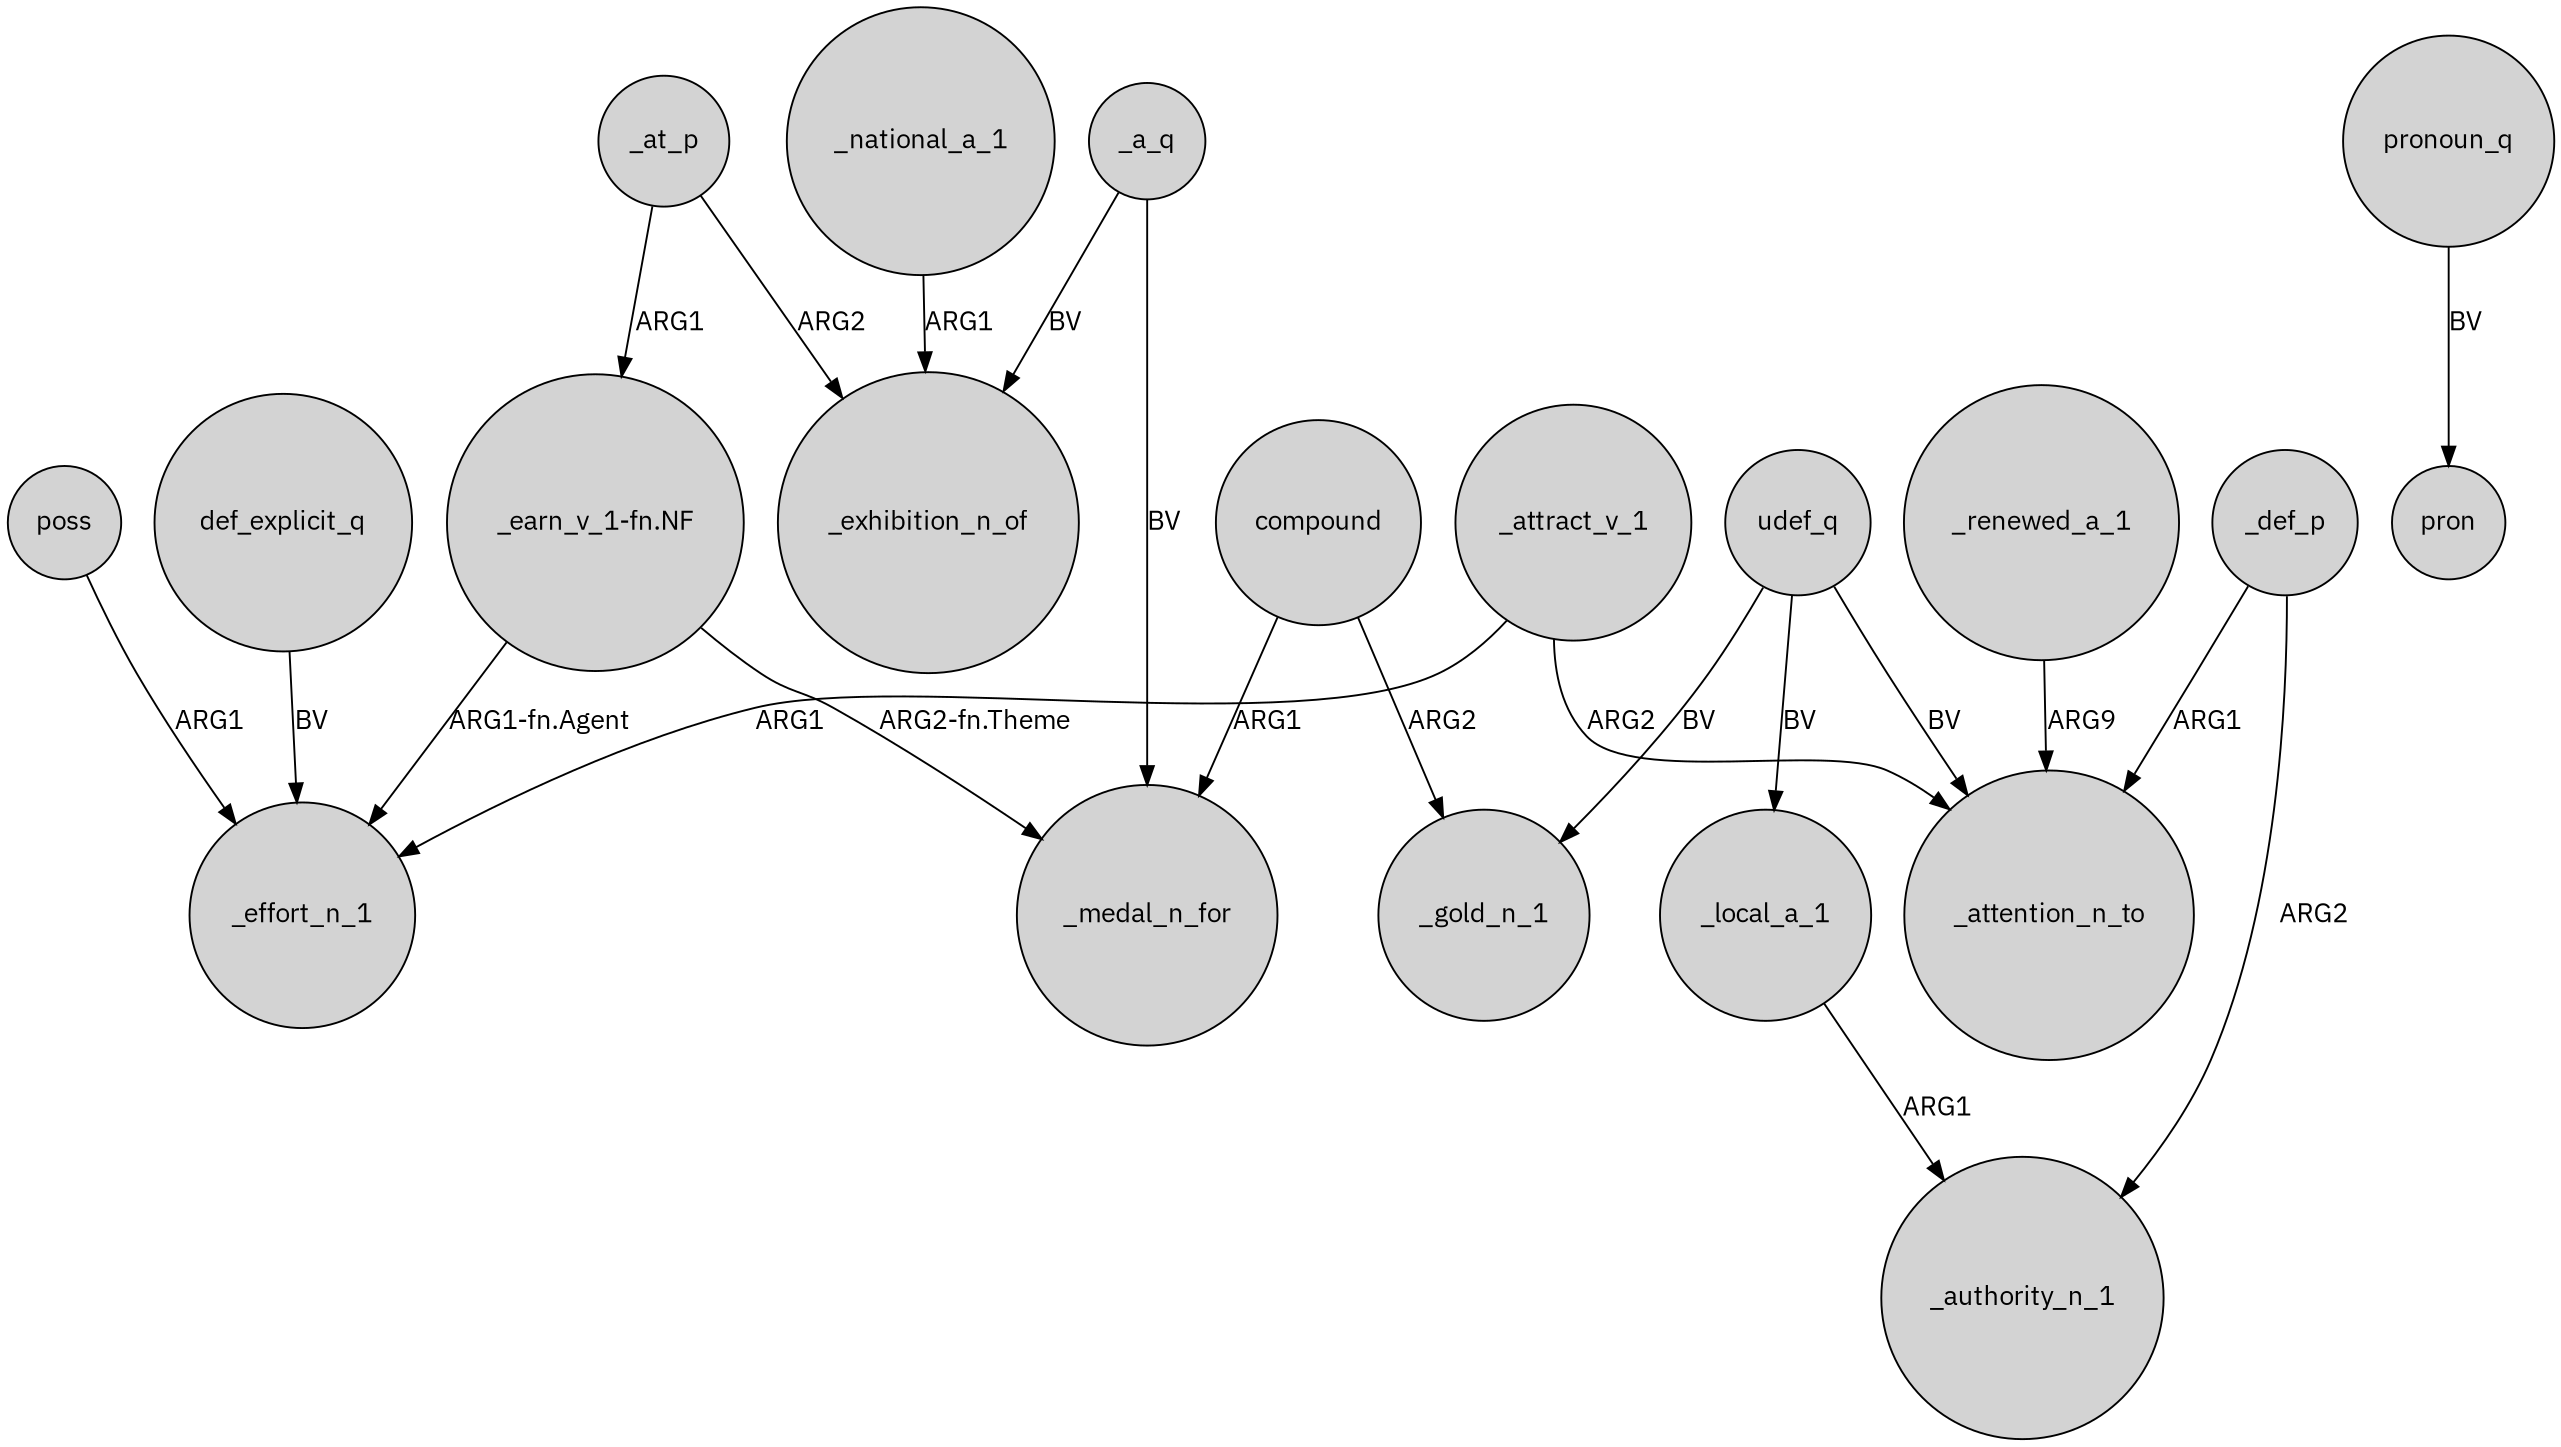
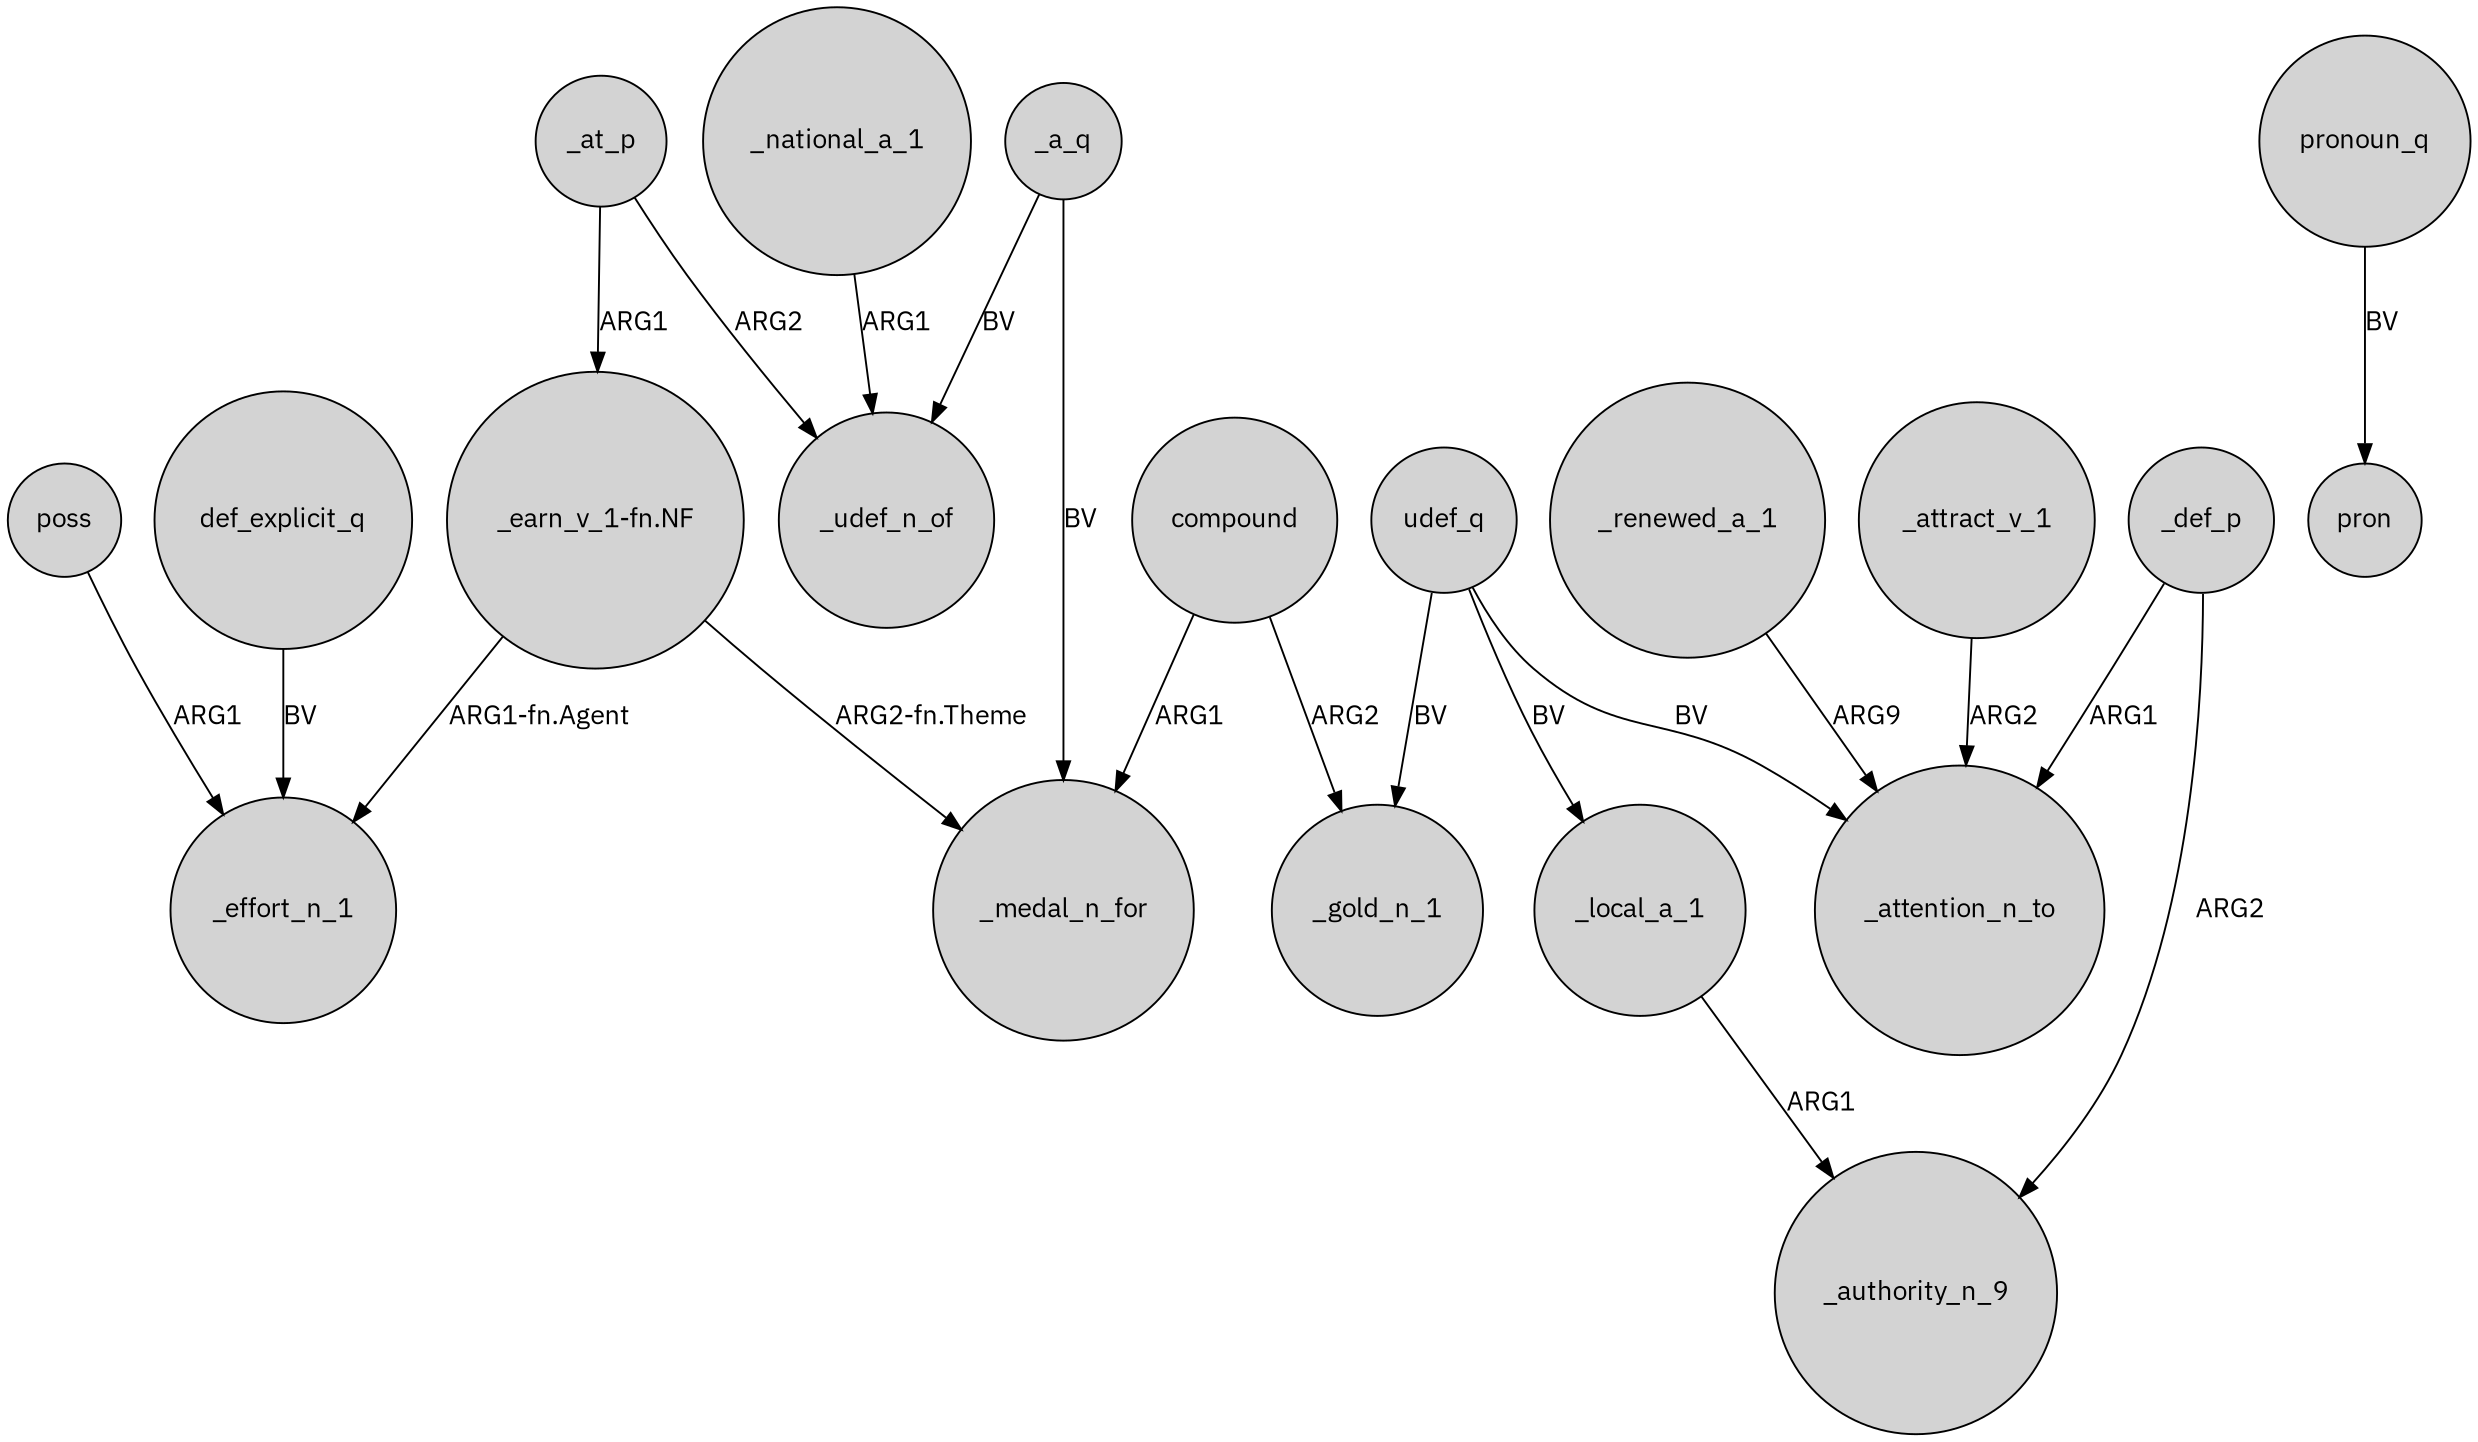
(928, 523) -> (887, 520)
(958, 698) -> none
(2022, 1298) -> (1916, 1293)
